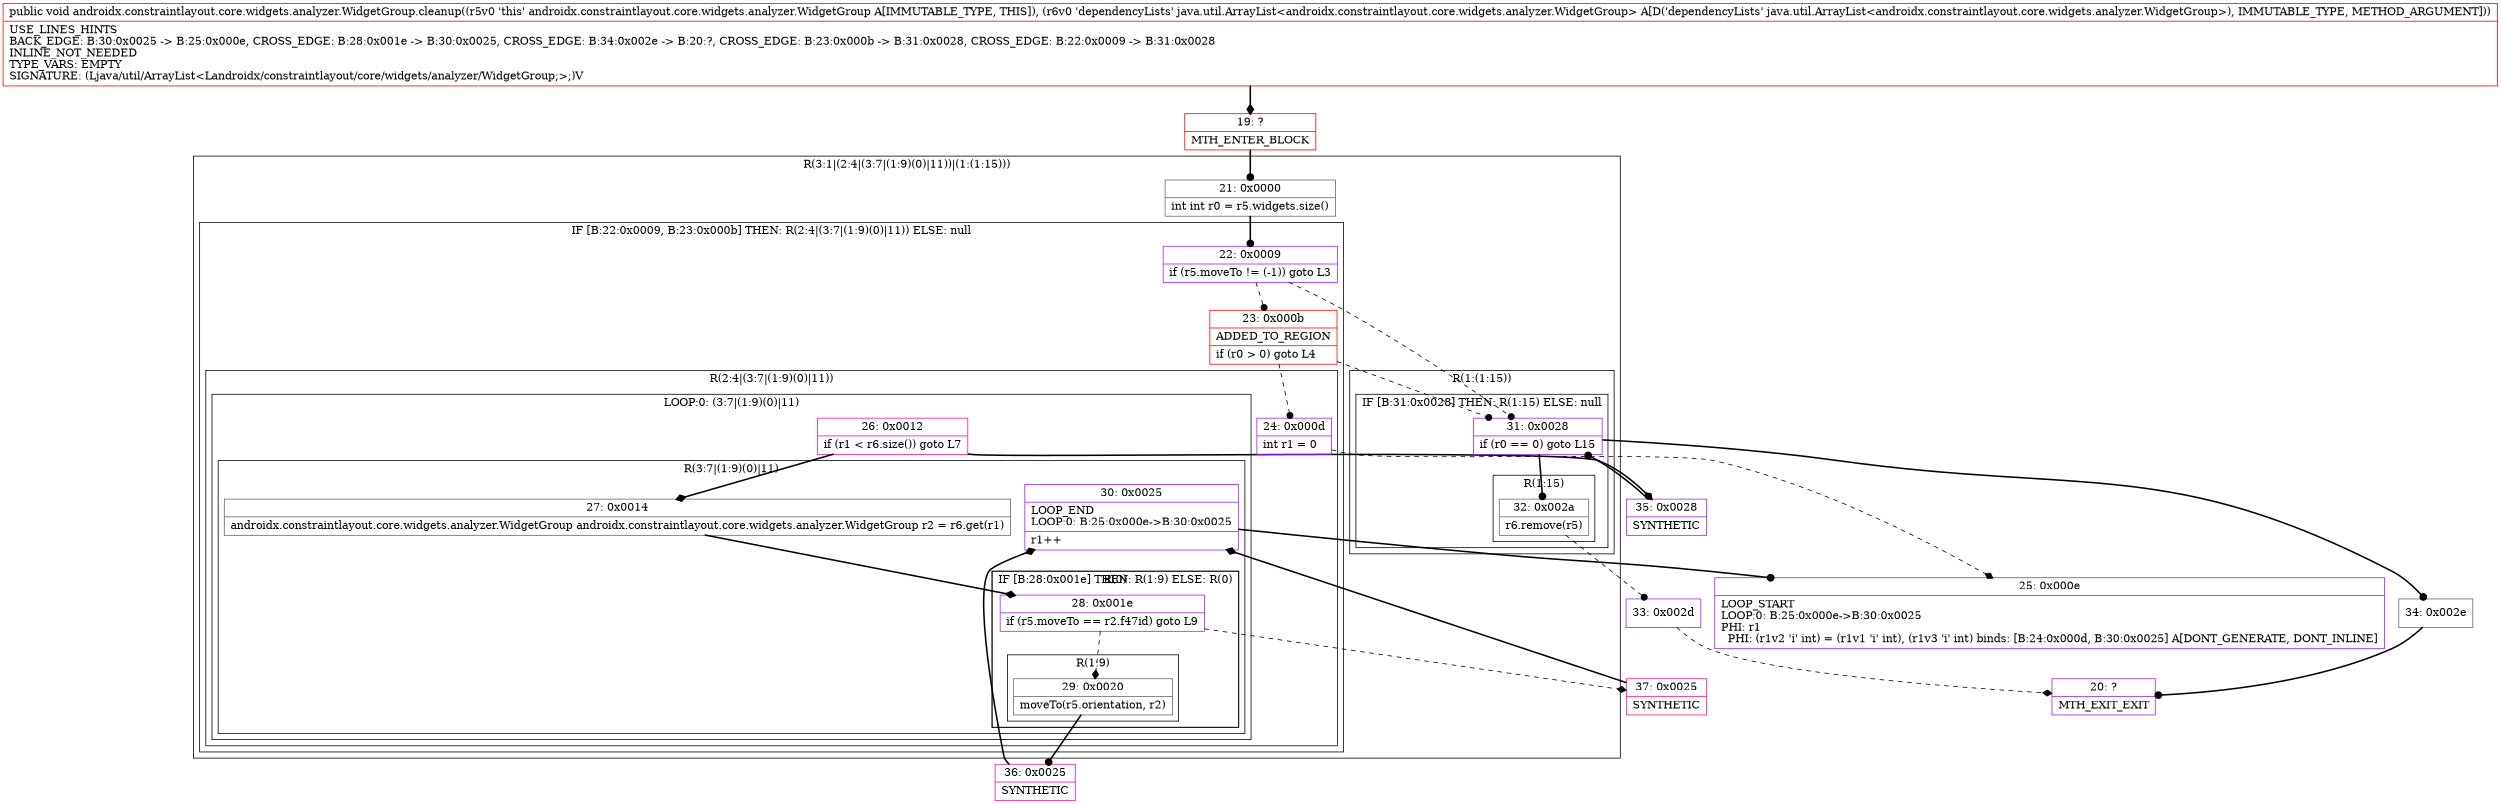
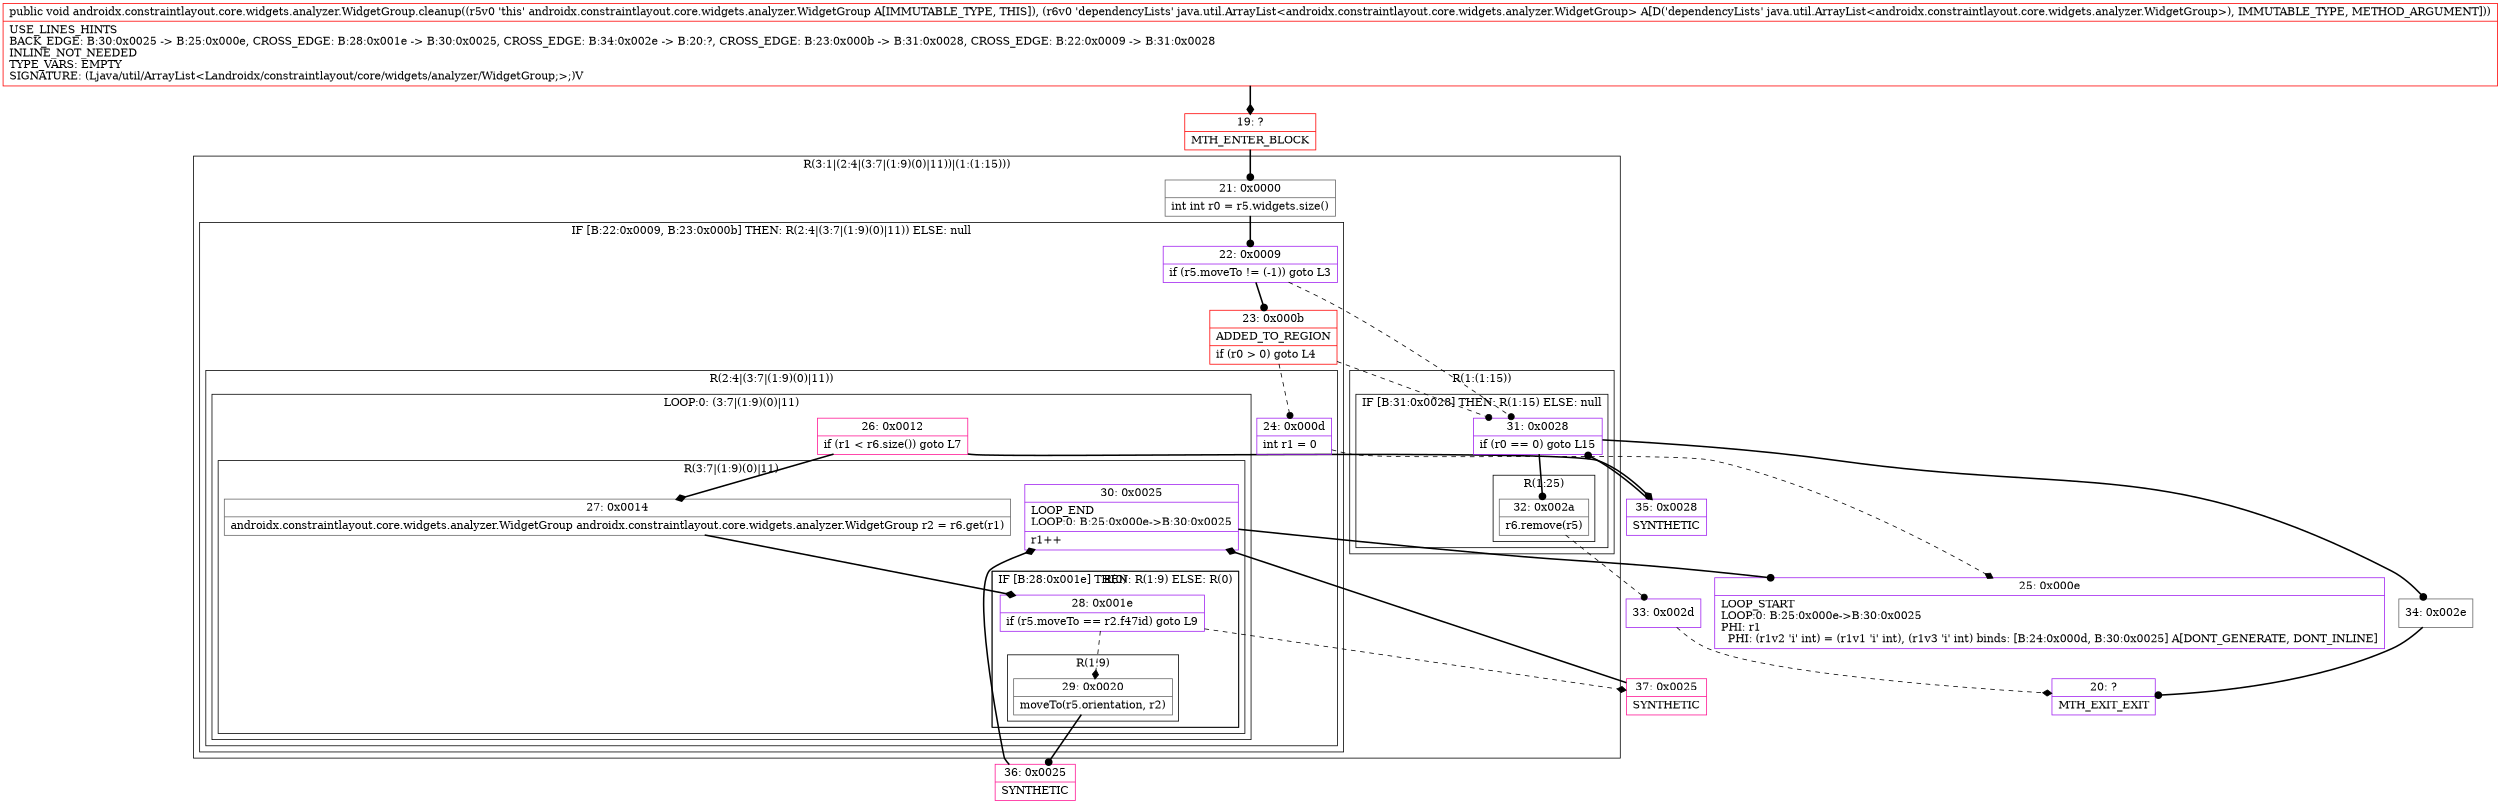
(1259, 293) -> (1259, 293)
(1544, 484) -> (1544, 484)
